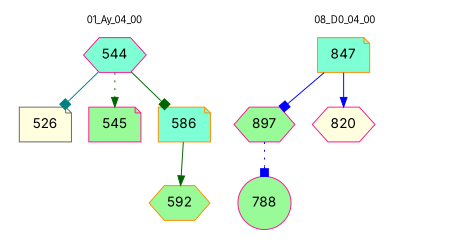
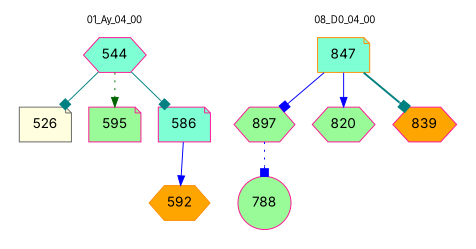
(146, 86) -> (146, 86)
(115, 125) -> (115, 125)
(184, 125) -> (184, 125)
(344, 125) -> (344, 125)
none -> (425, 125)
(182, 159) -> (182, 159)
(180, 203) -> (180, 203)
